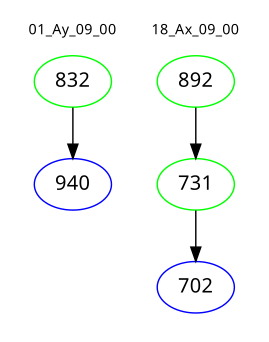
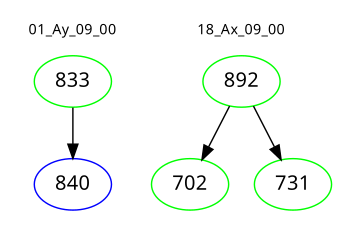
(73, 81) -> (73, 81)
(73, 184) -> (73, 184)
(196, 229) -> (219, 127)
(196, 287) -> (190, 184)
